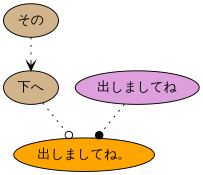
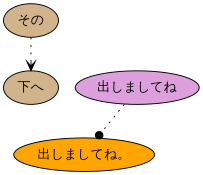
(55, 117) -> none
